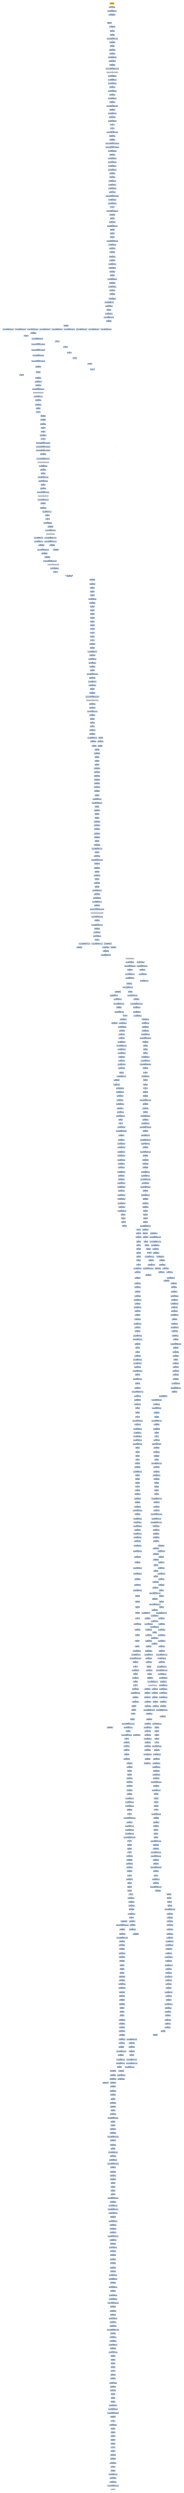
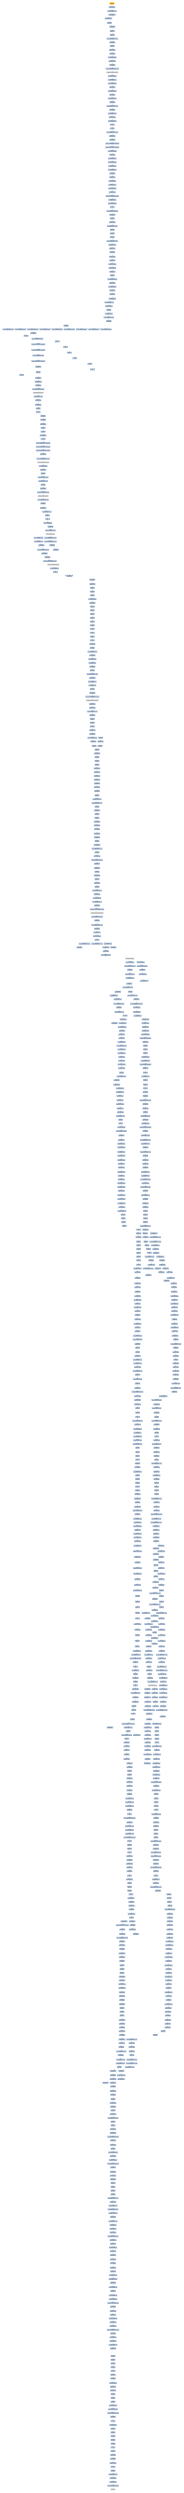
none -> (108, 18)
(113, 2352) -> none
